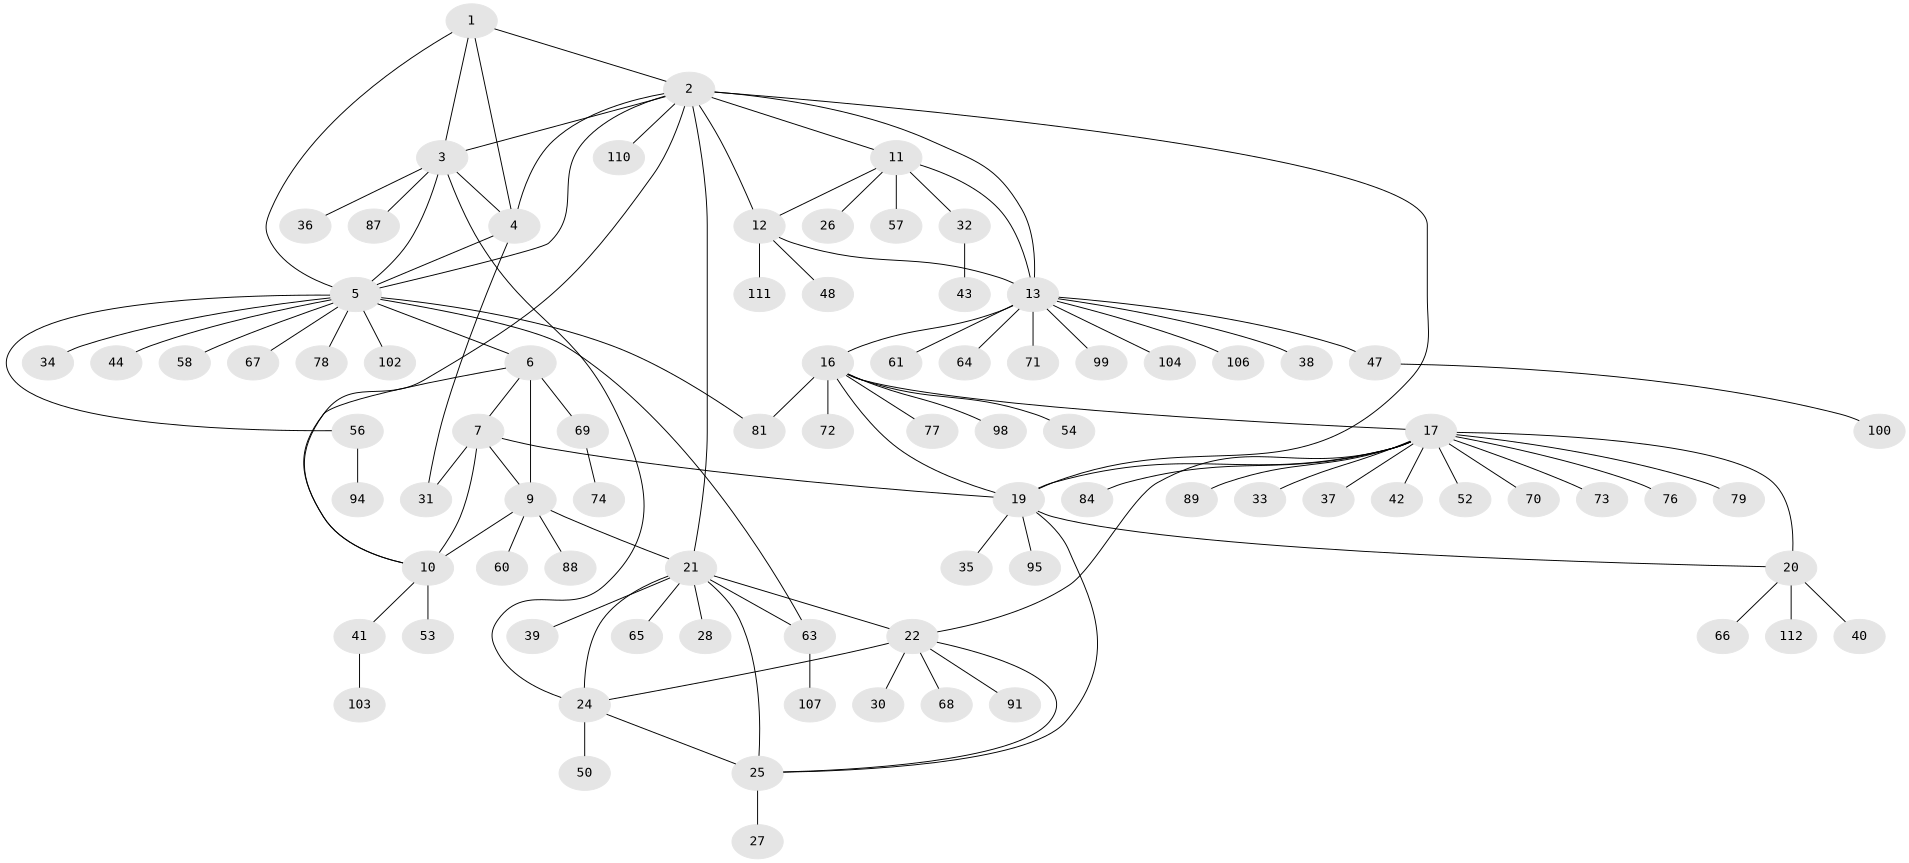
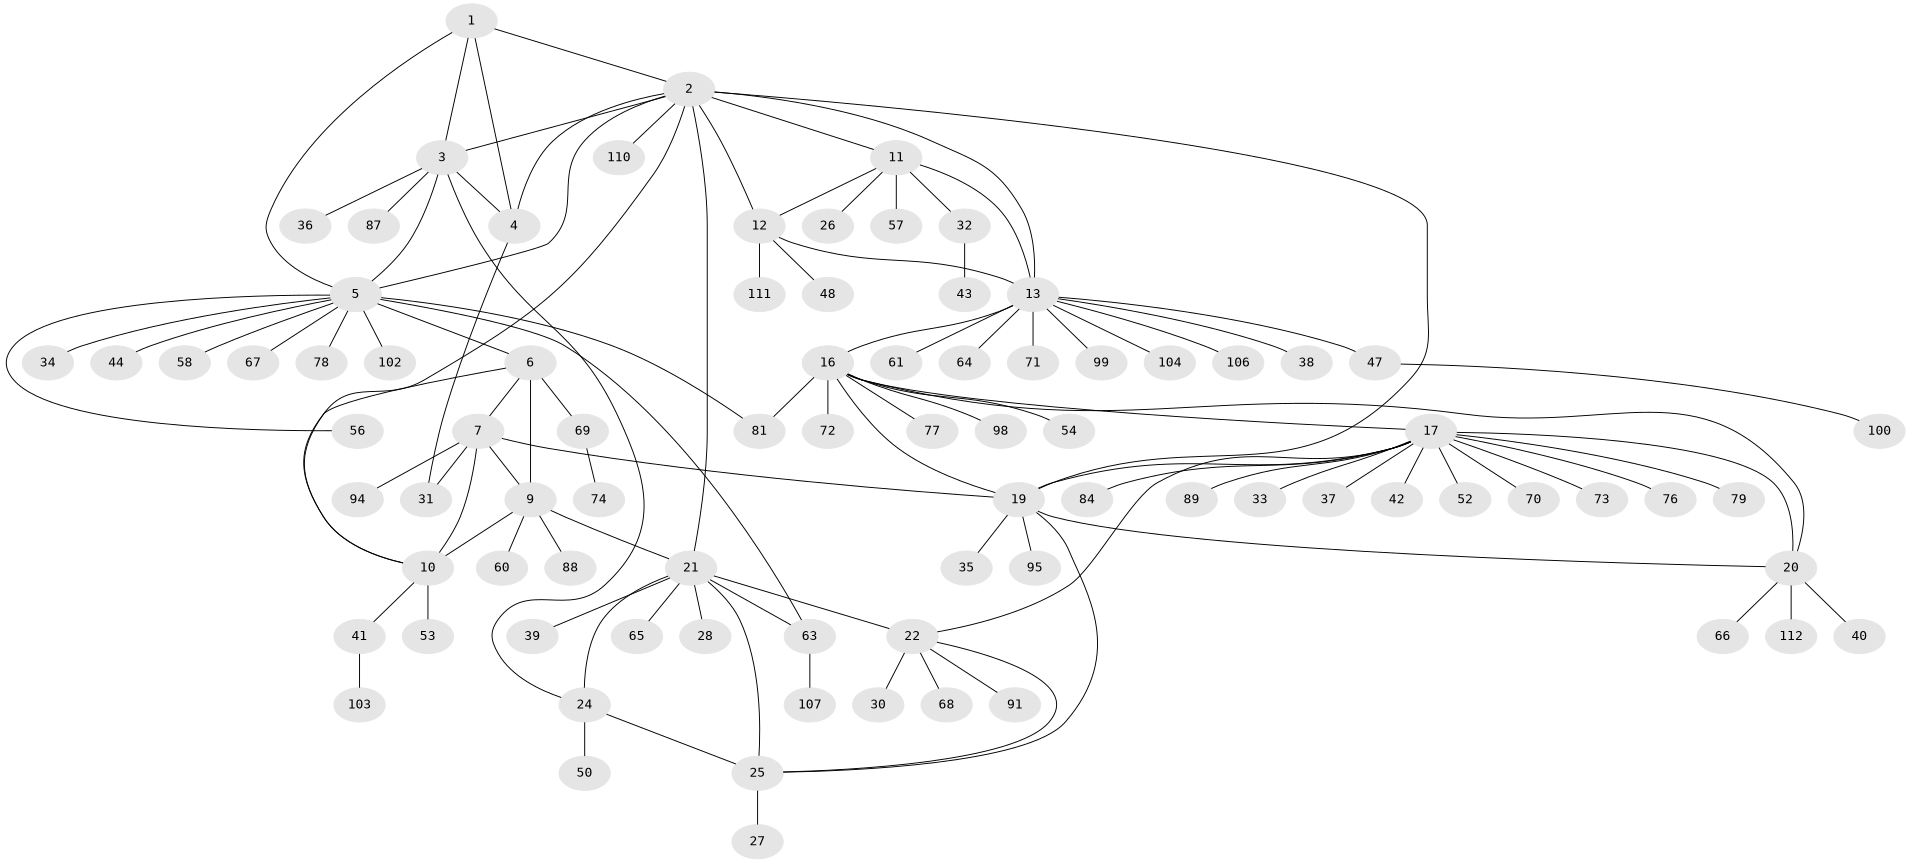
(435, 260) -> none
none -> (1366, 405)
(358, 466) -> (418, 465)
(749, 673) -> none
